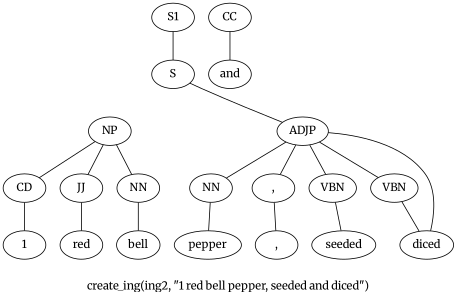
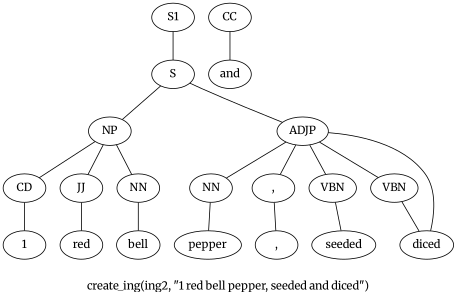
none -> (141, 103)
